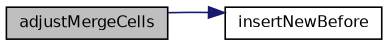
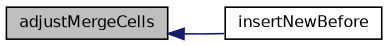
(188, 12) -> (204, 34)
